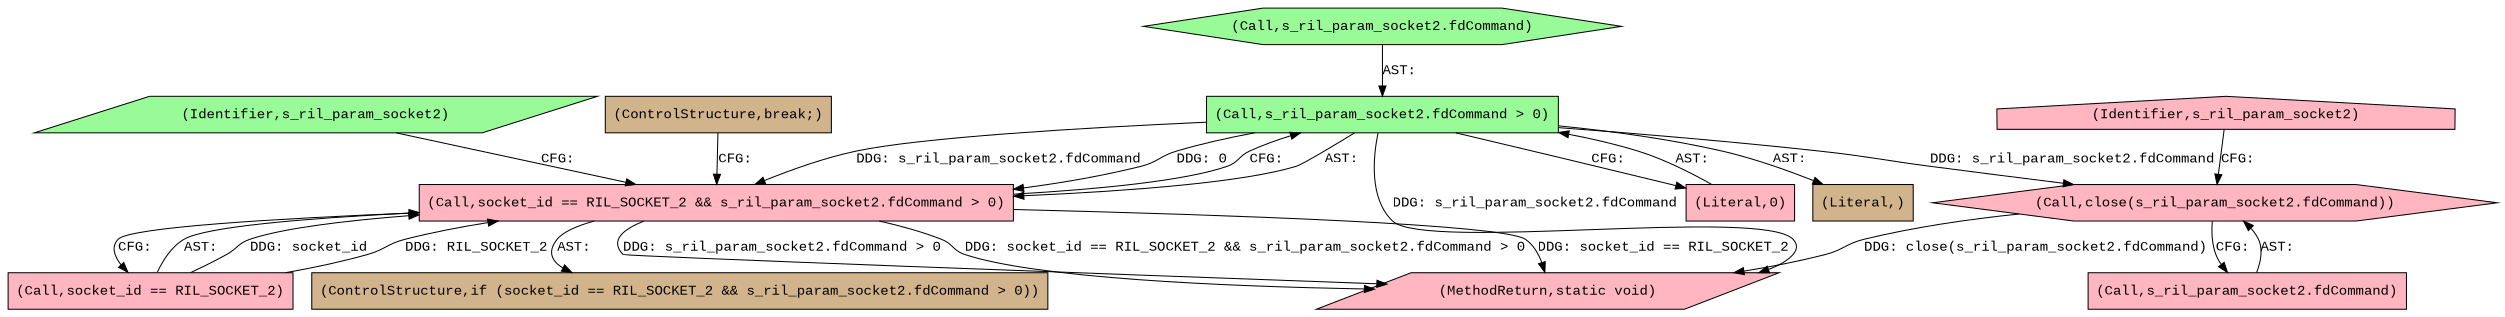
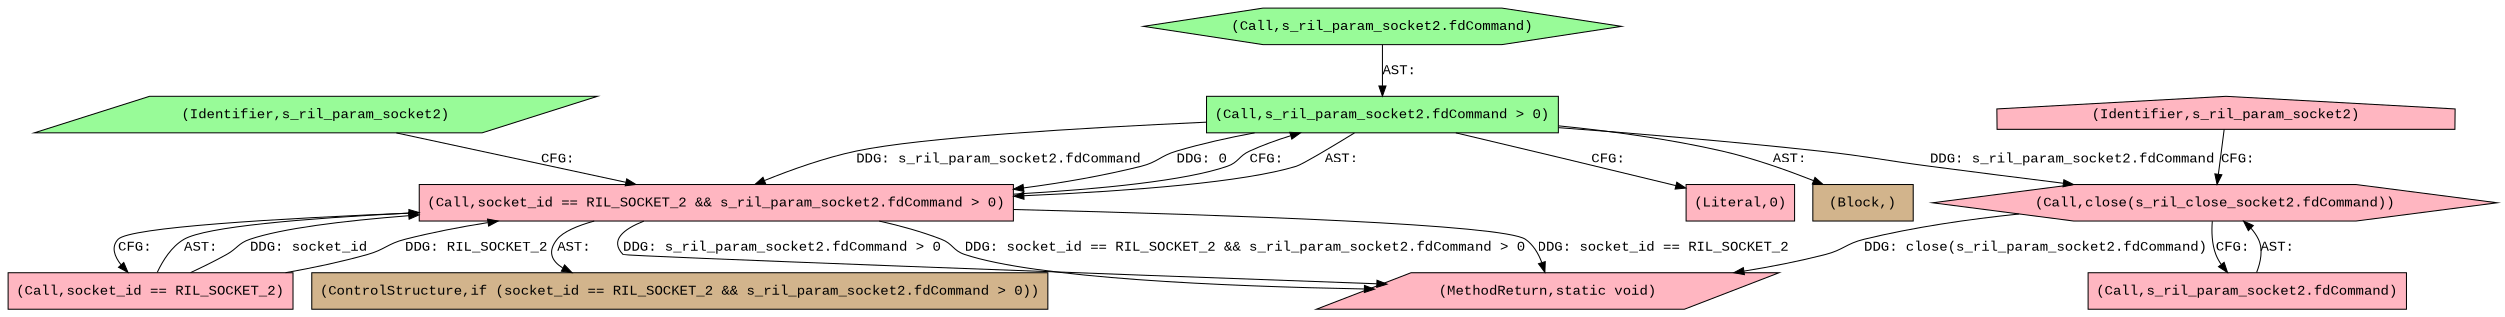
(718, 115) -> none
(1643, 153) -> none
(1863, 203) -> (1863, 203)
(2215, 203) -> (2215, 203)
(1570, 230) -> none
